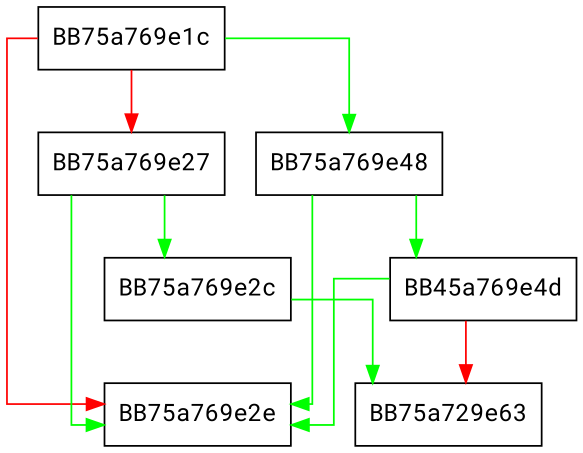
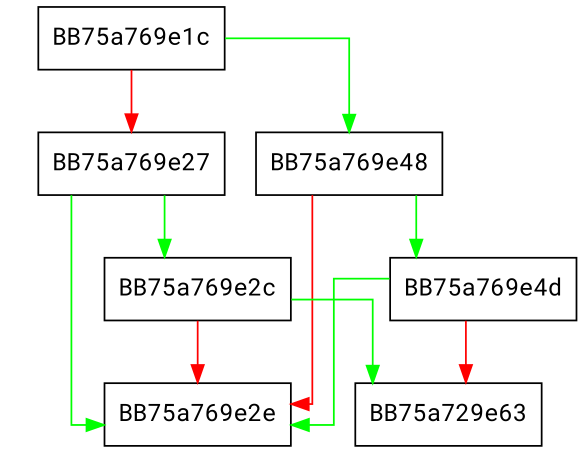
(7, 246) -> (198, 343)
(483, 289) -> (483, 289)
(312, 312) -> (312, 312)
